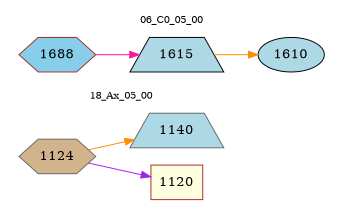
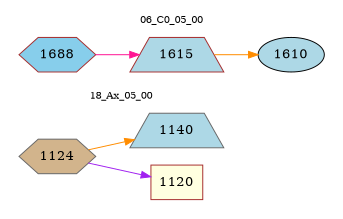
(177, 55) -> (177, 55)
